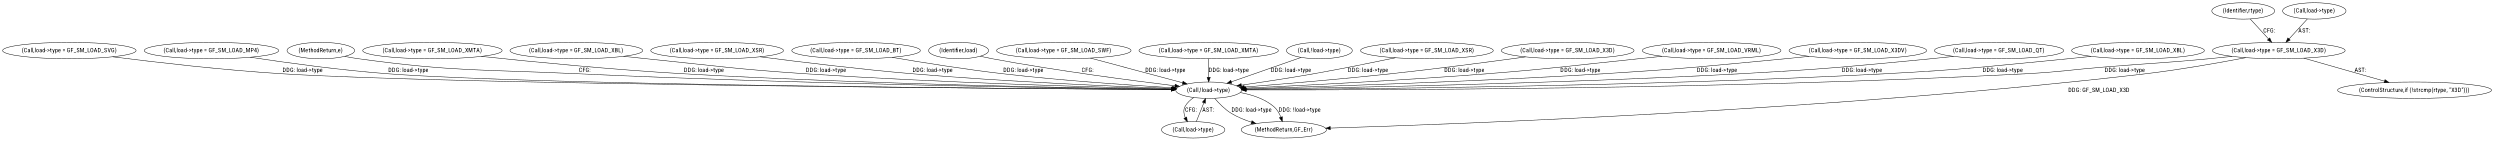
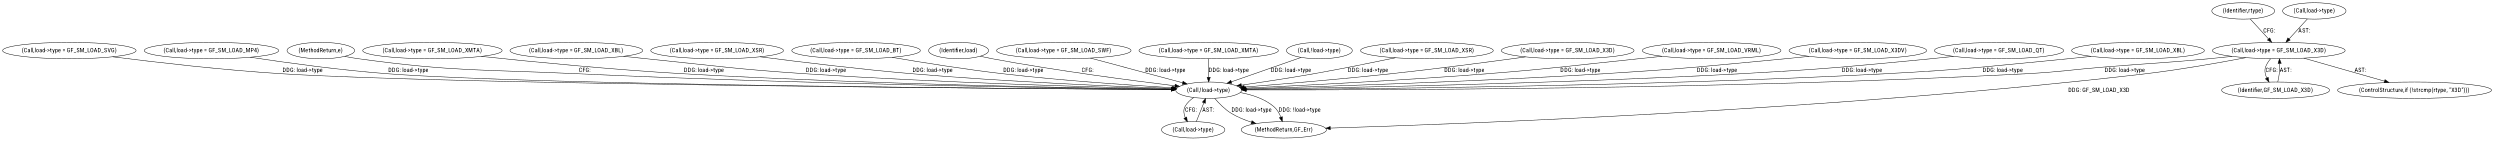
none -> (2276, 90)
